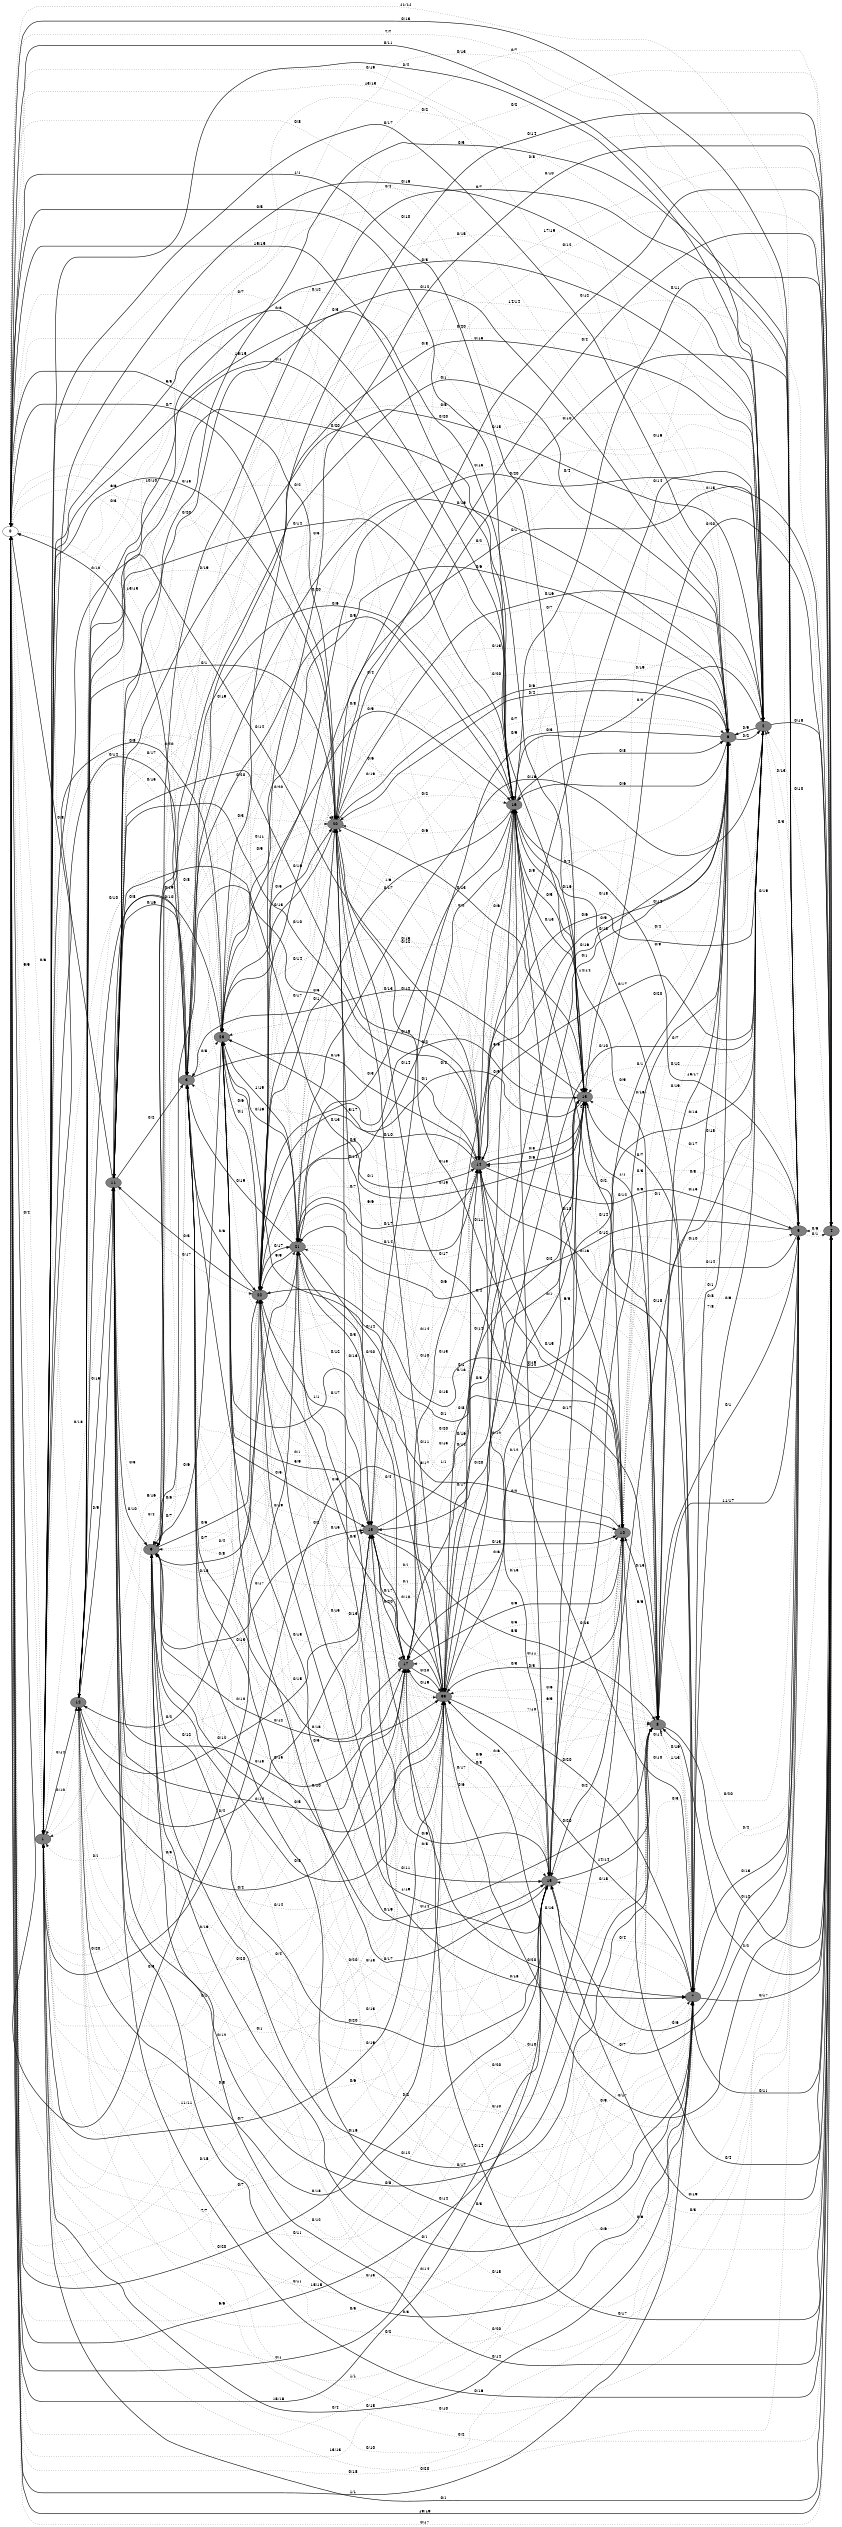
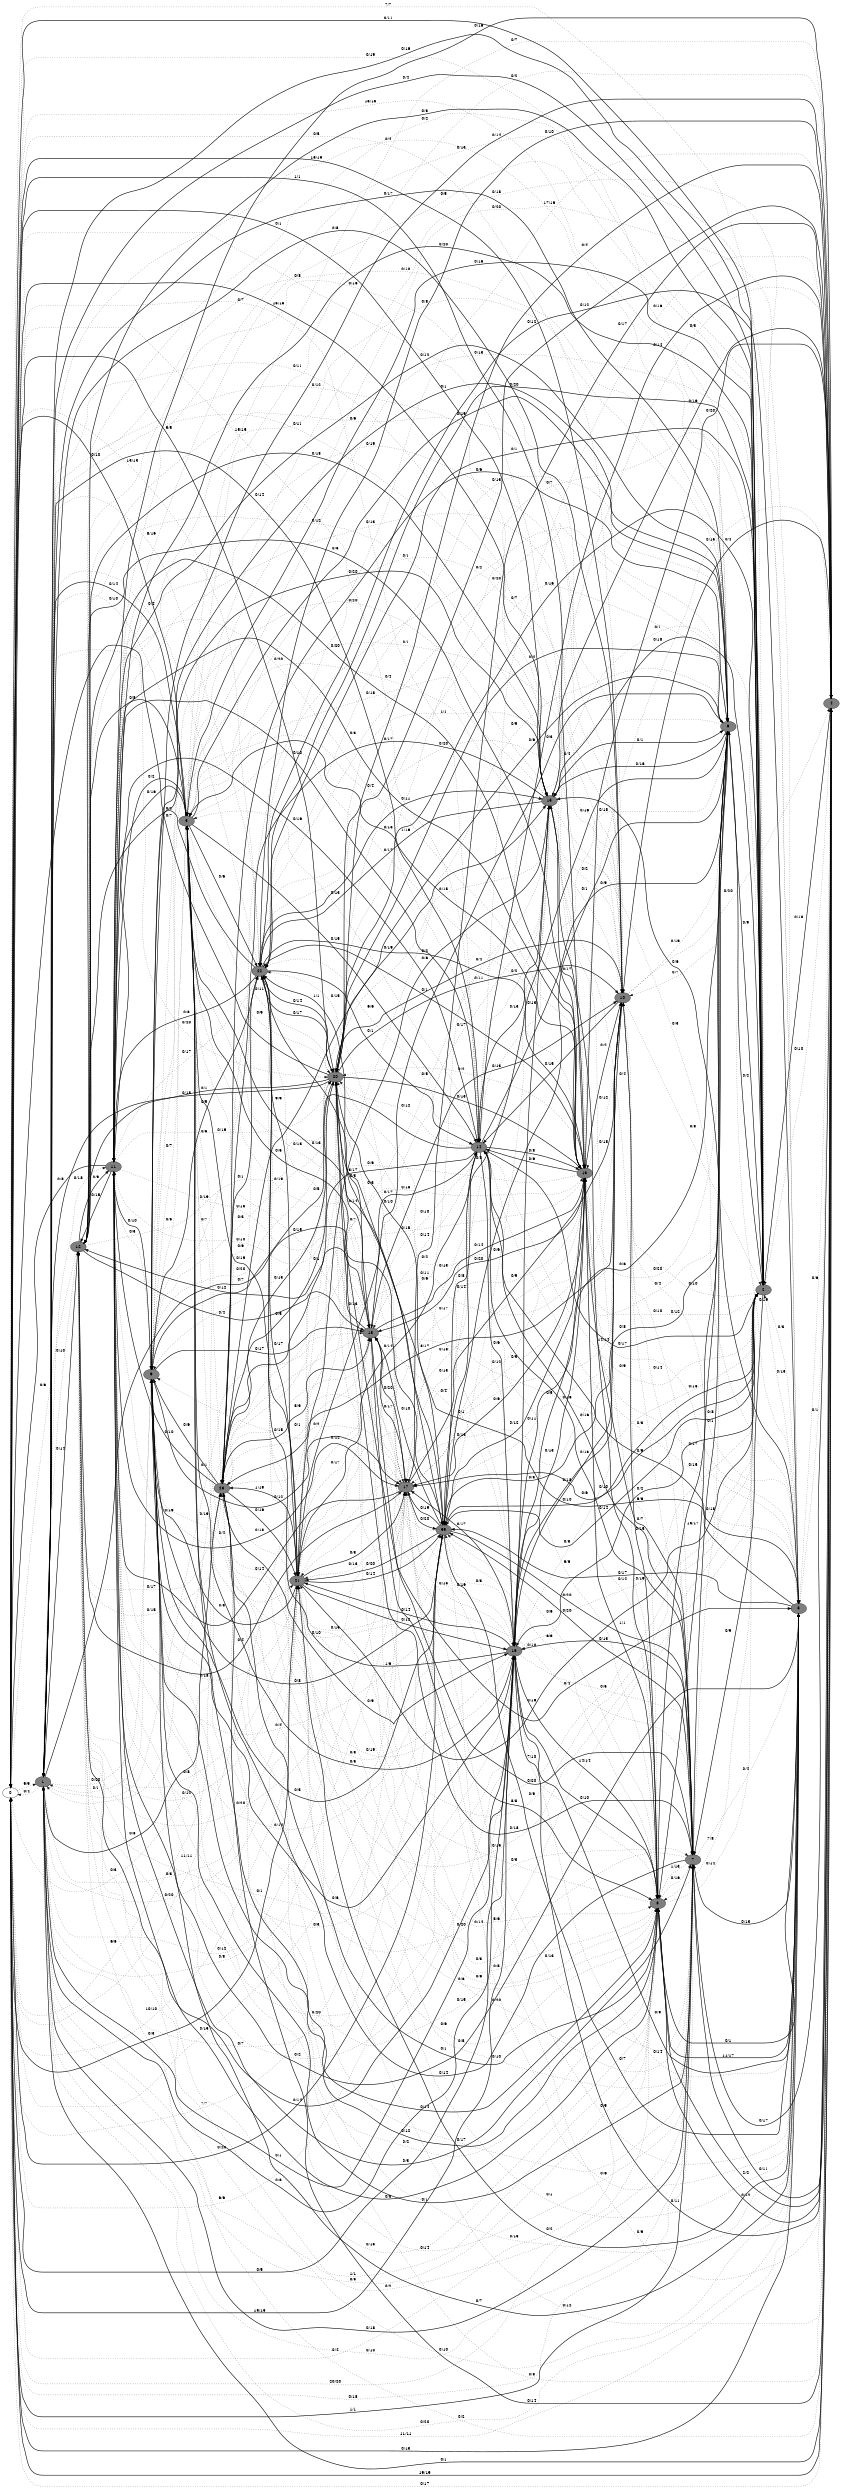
(514, 302) -> (514, 2236)
(777, 491) -> (412, 1593)
(274, 1057) -> (314, 1010)
none -> (608, 1470)
none -> (658, 1705)
(335, 2450) -> (335, 2382)
